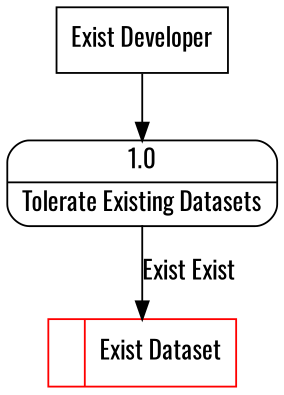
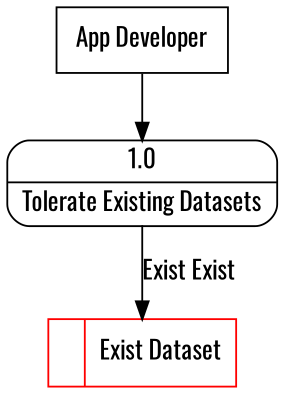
(142, 40) -> (142, 40)
